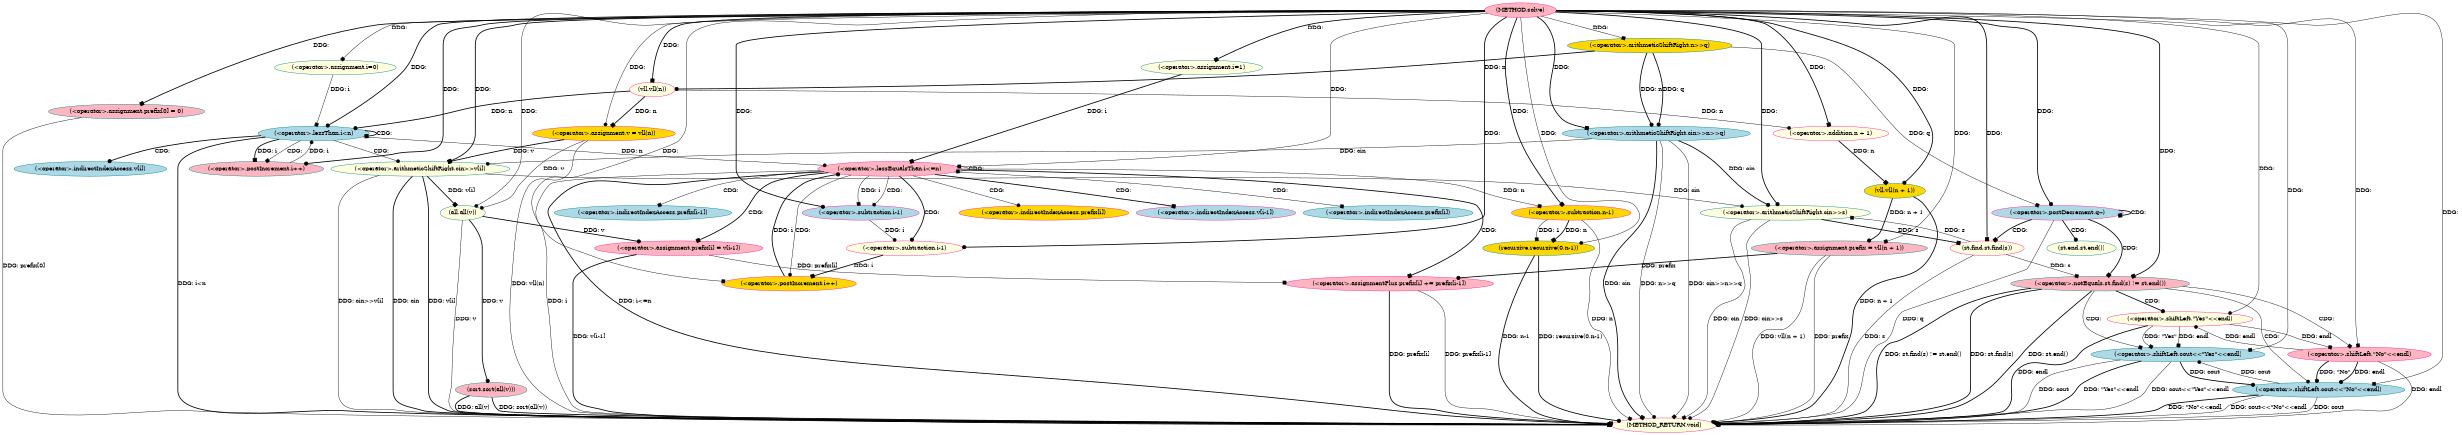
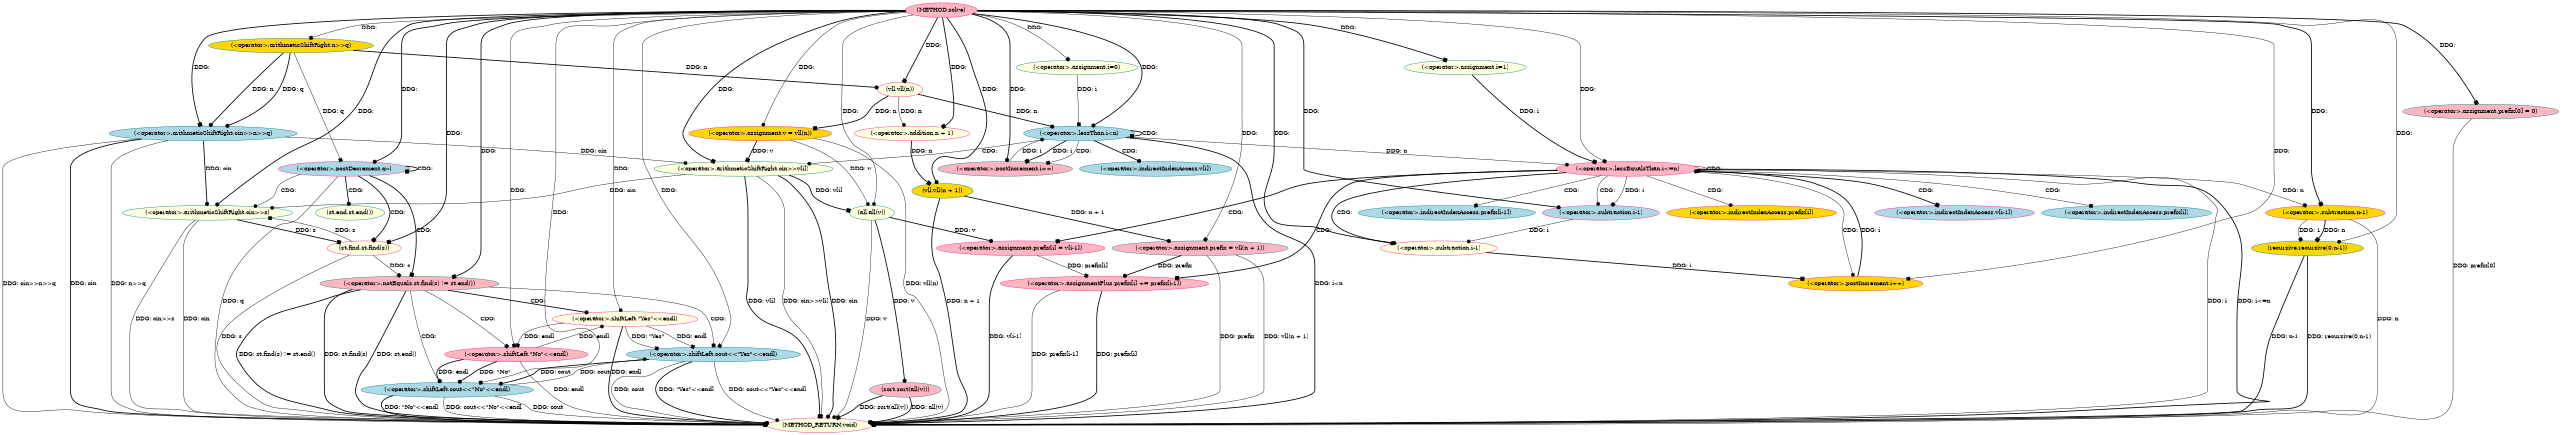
none -> (277, 188)
